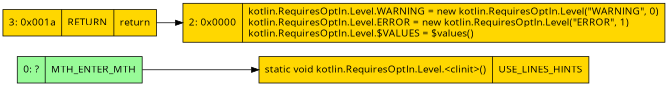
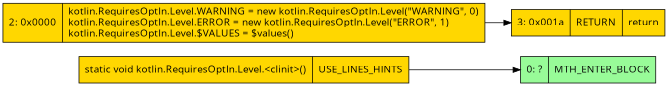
(166, 23) -> (494, 23)
(94, 69) -> (602, 69)
(197, 70) -> (461, 70)
